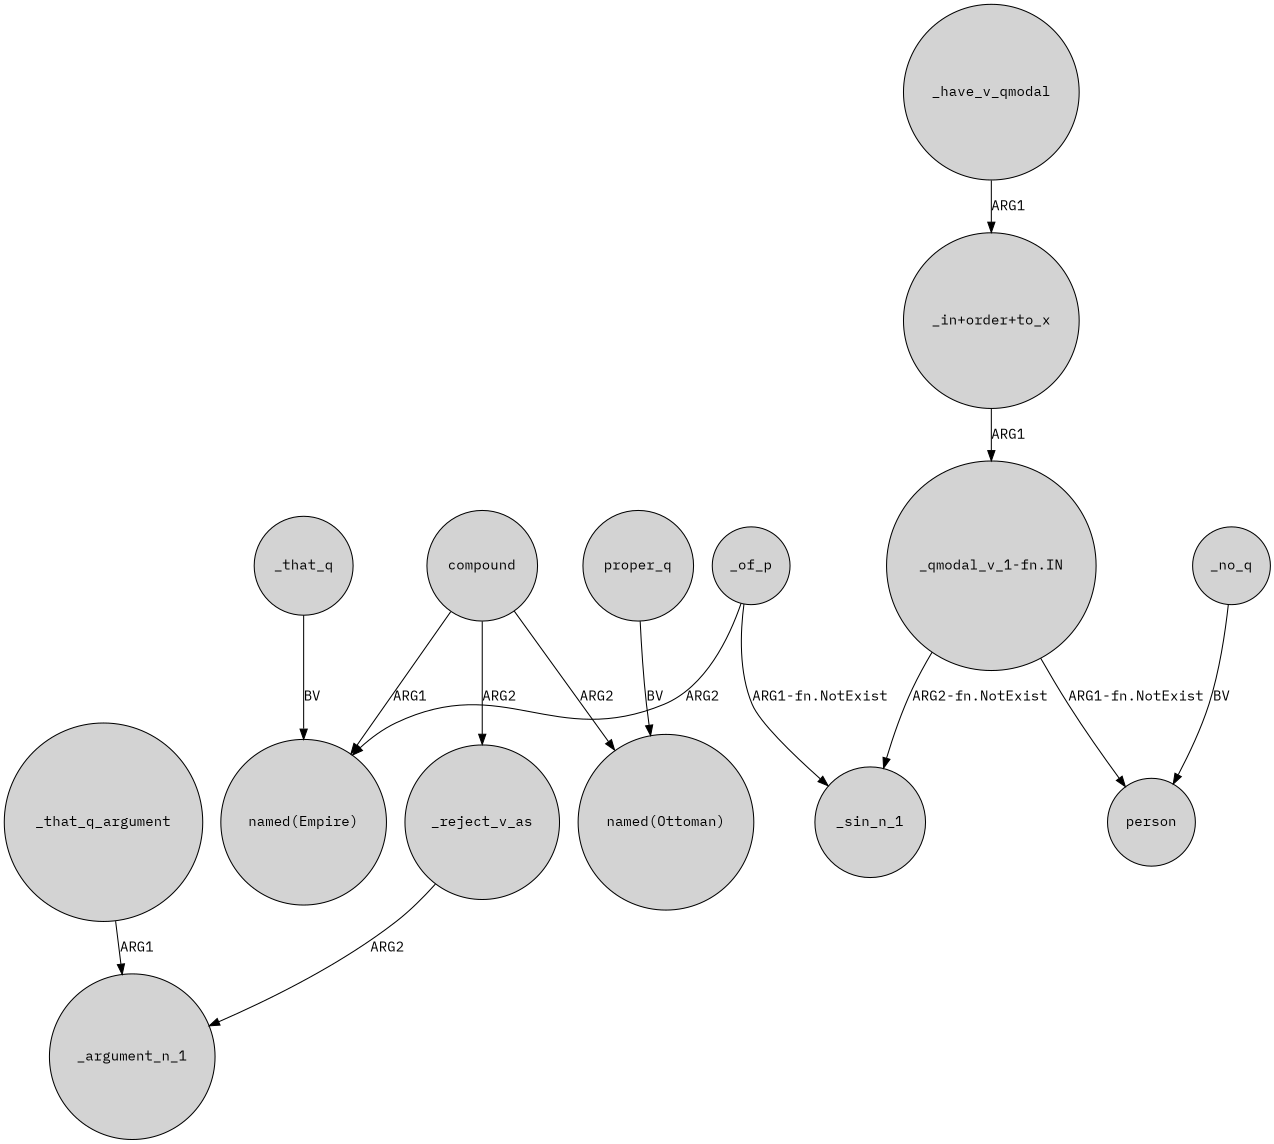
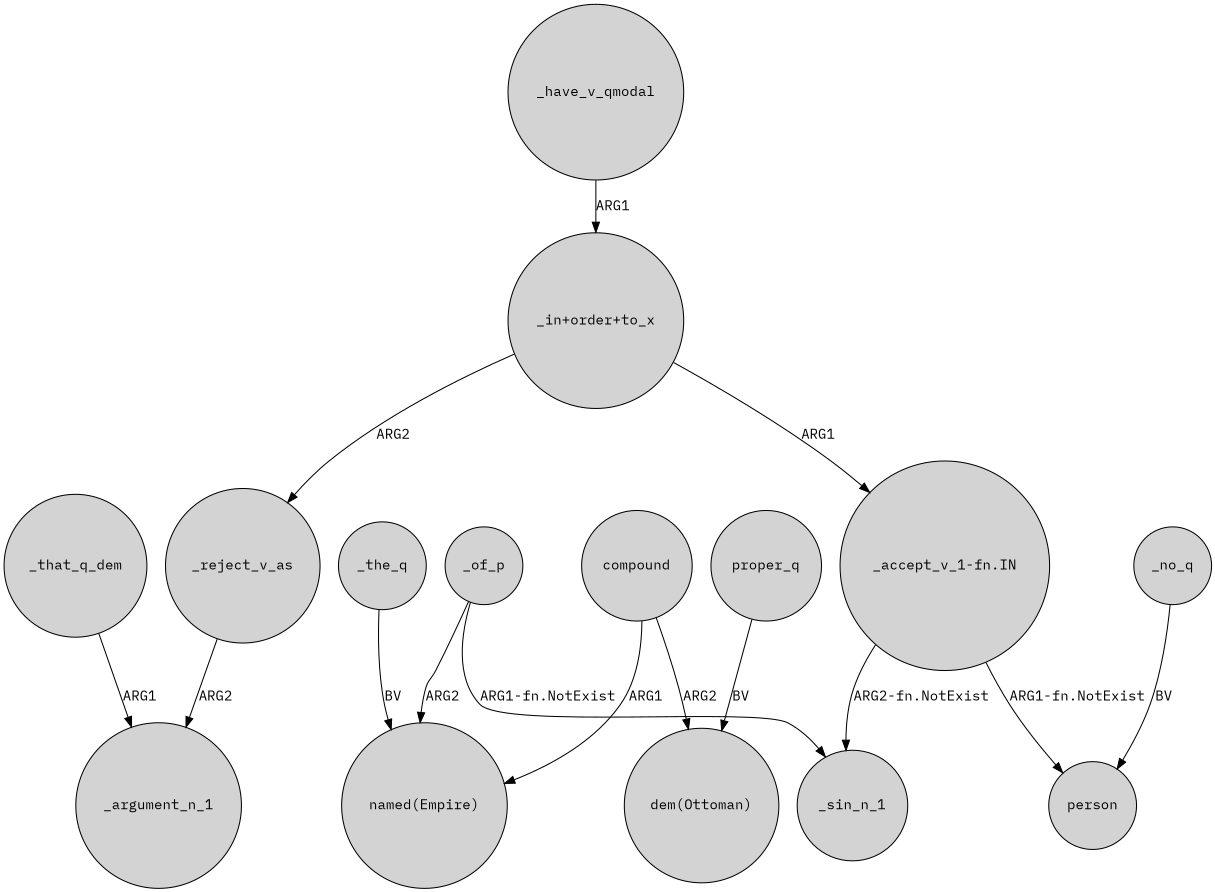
(304, 566) -> (382, 566)
(991, 566) -> (945, 566)
(482, 678) -> (397, 414)
(104, 822) -> (75, 566)
(666, 822) -> (702, 806)
